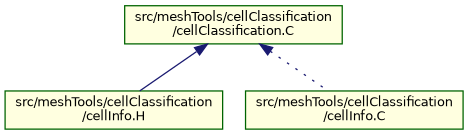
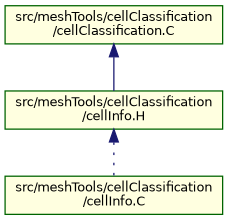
(299, 71) -> (114, 159)
